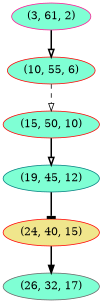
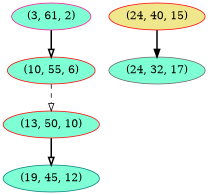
(51, 124) -> (51, 124)
(51, 204) -> none
(51, 286) -> (157, 70)
